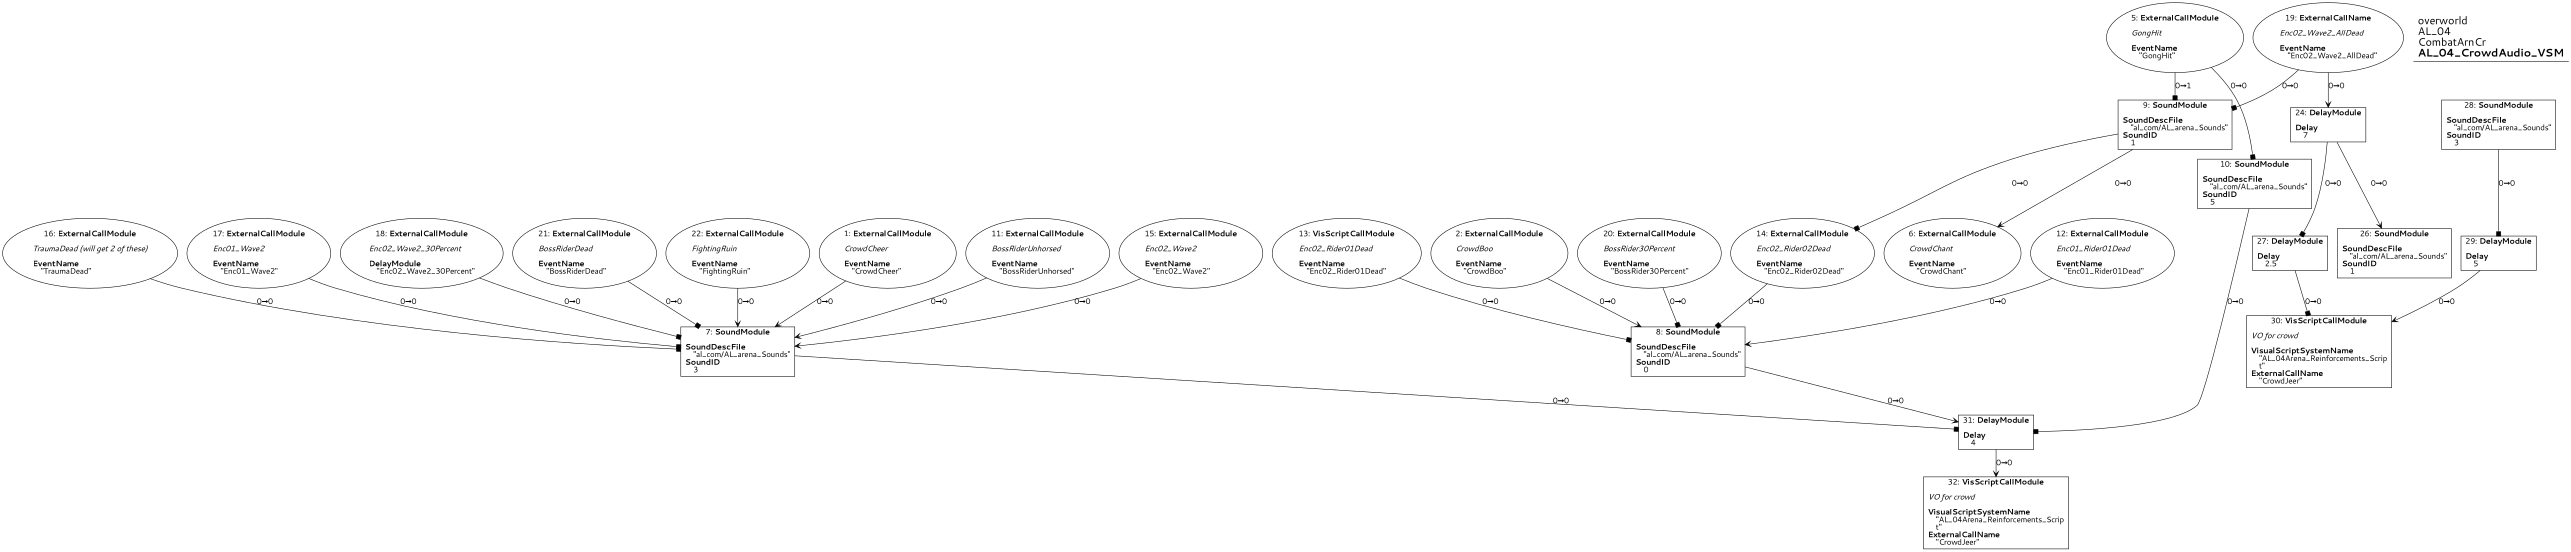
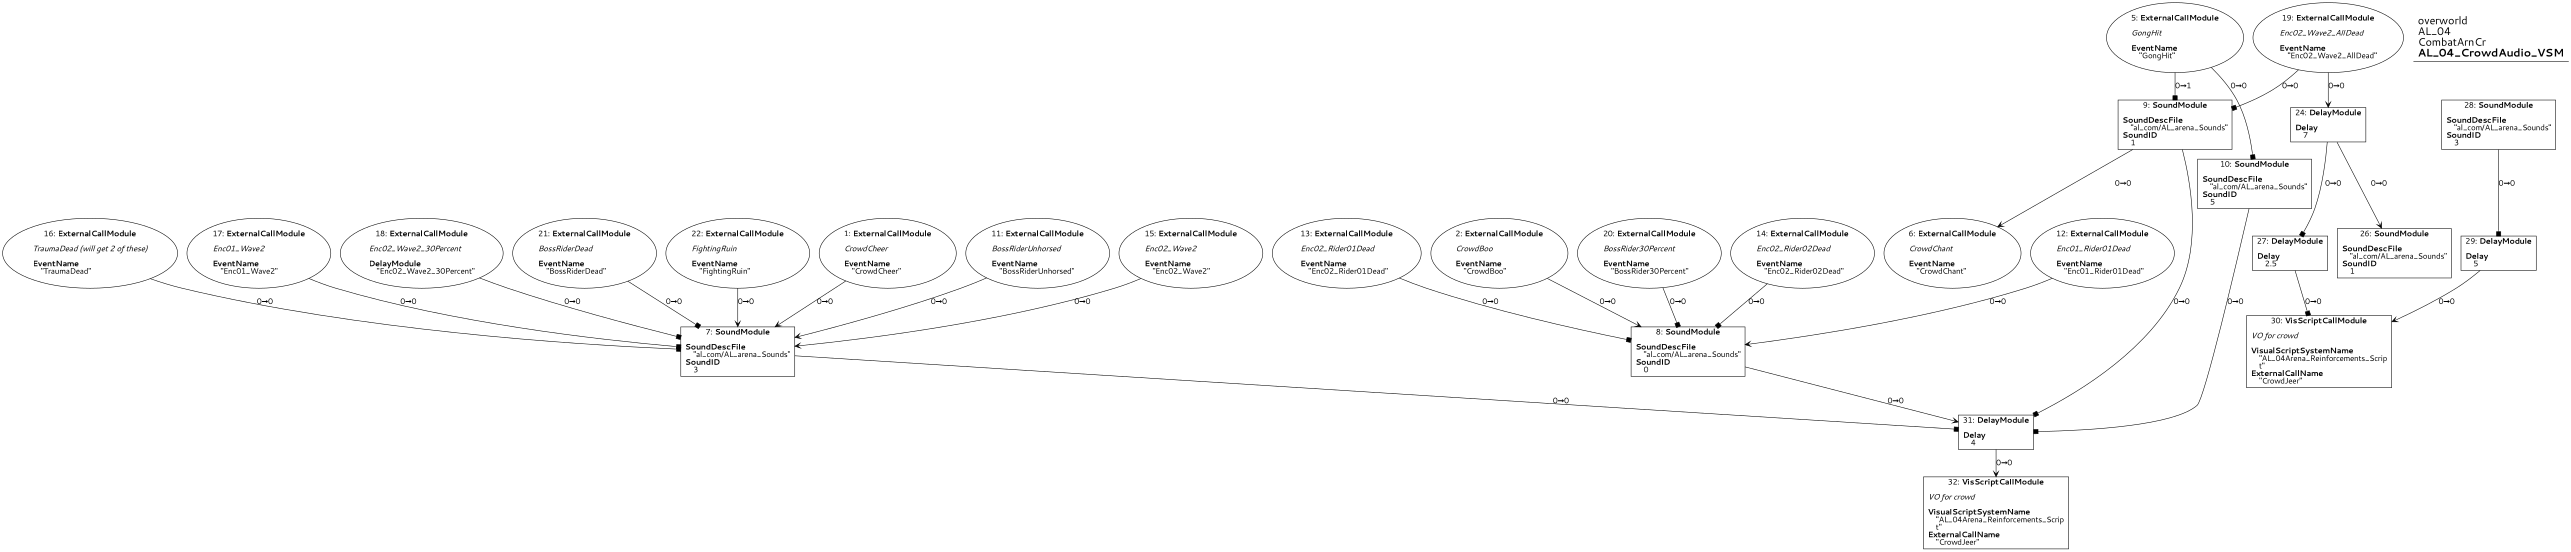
(2335, 18) -> (2335, 18)
(1985, 169) -> (2167, 310)
(1354, 234) -> (1354, 234)
